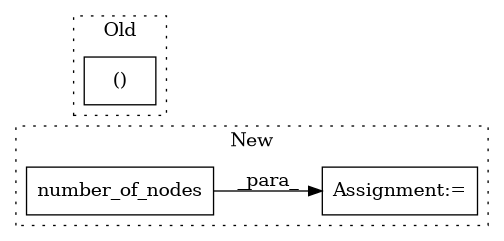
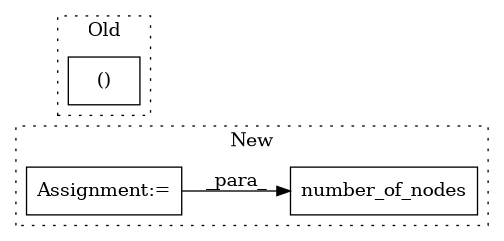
(261, 191) -> (229, 191)
